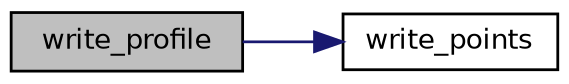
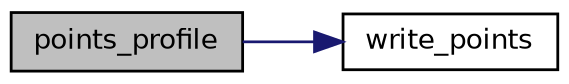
(127, 42) -> (127, 42)
